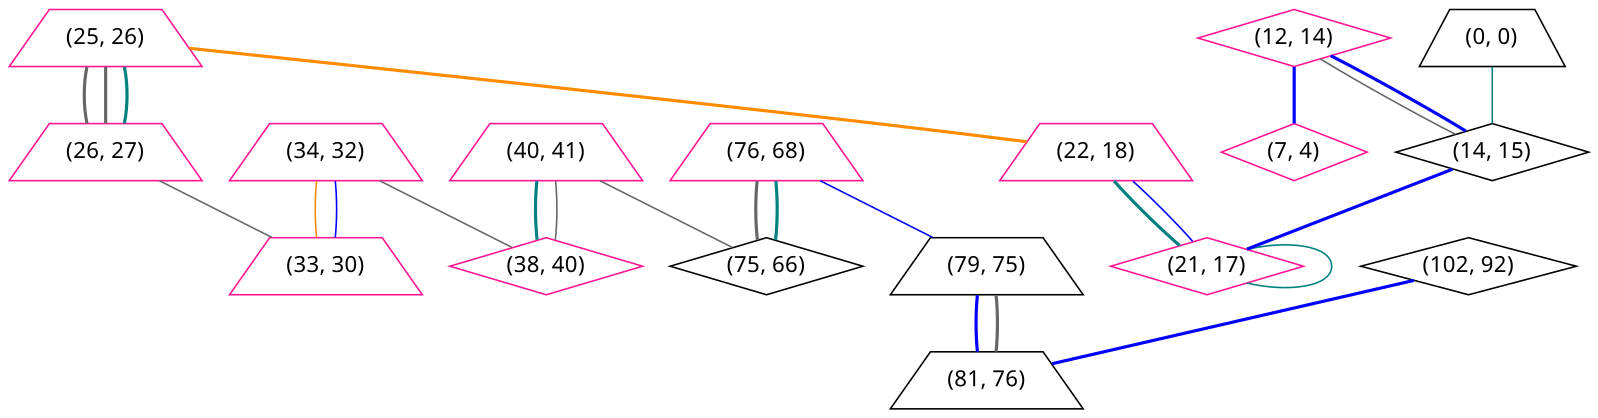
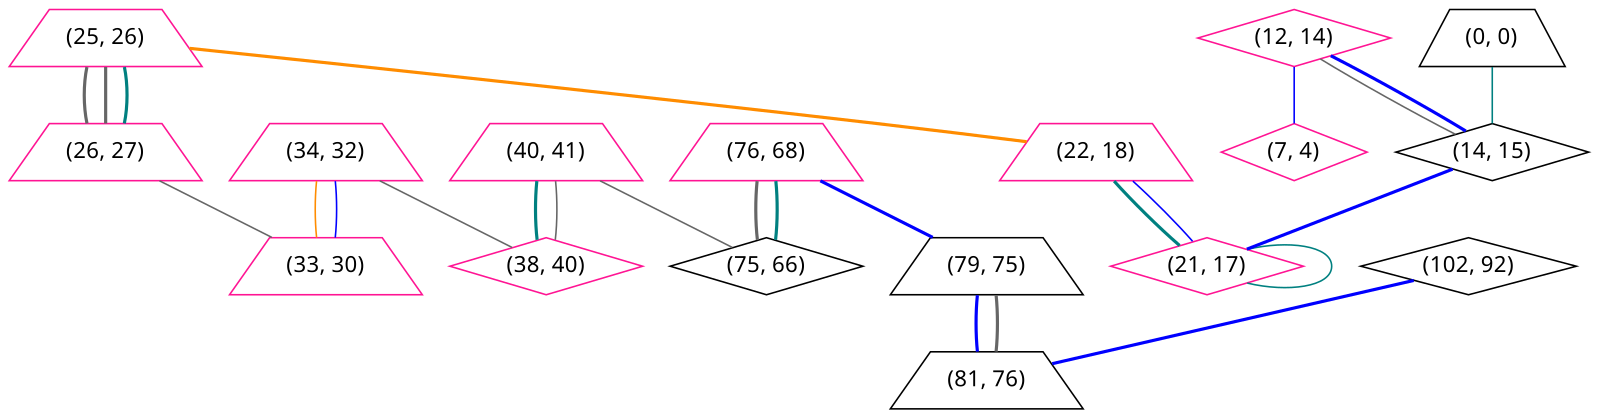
(1294, 95) -> (1294, 95)
(877, 209) -> (877, 209)
